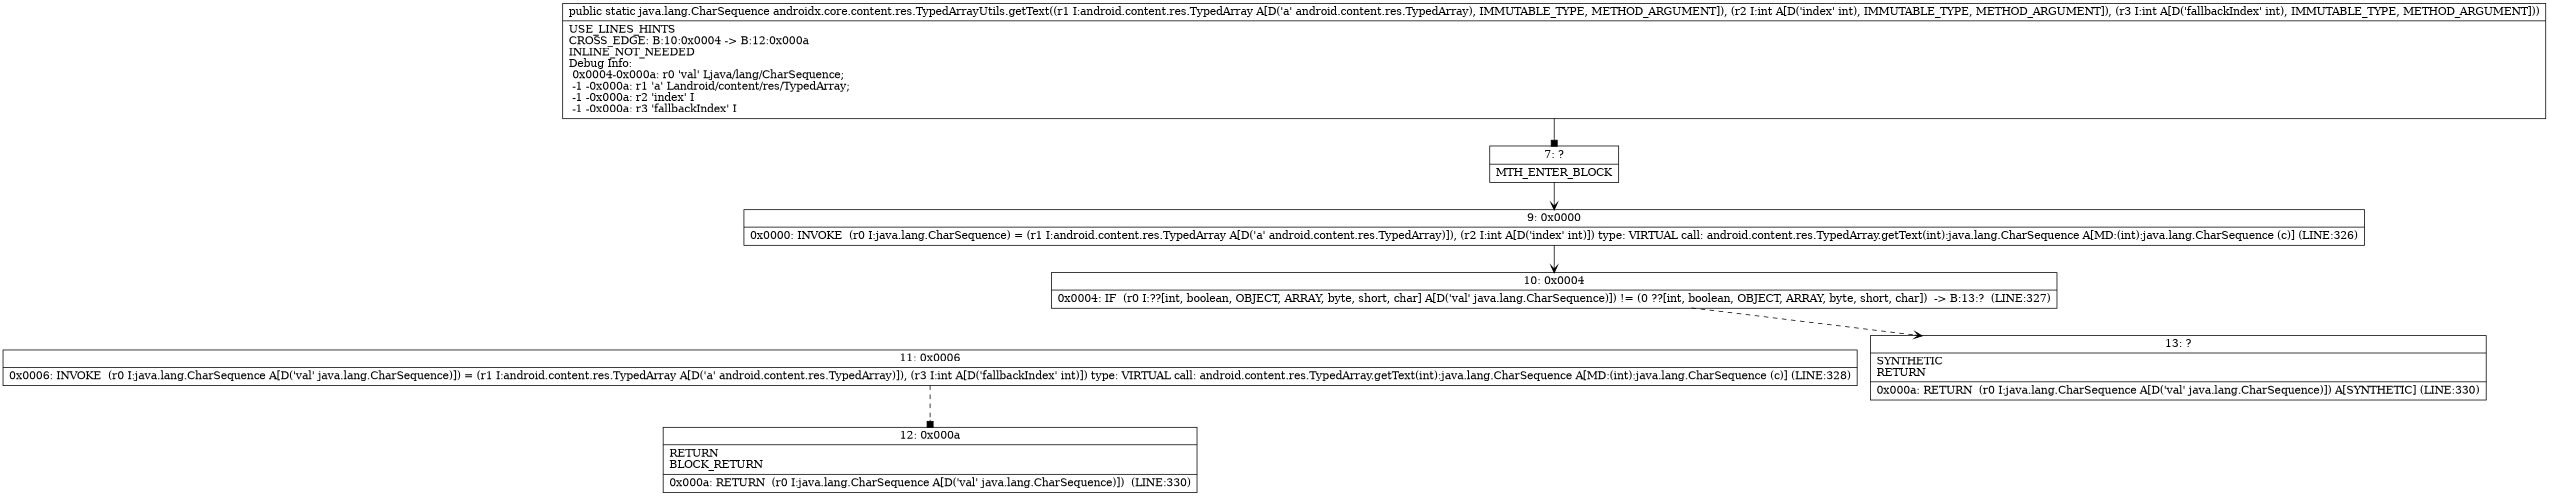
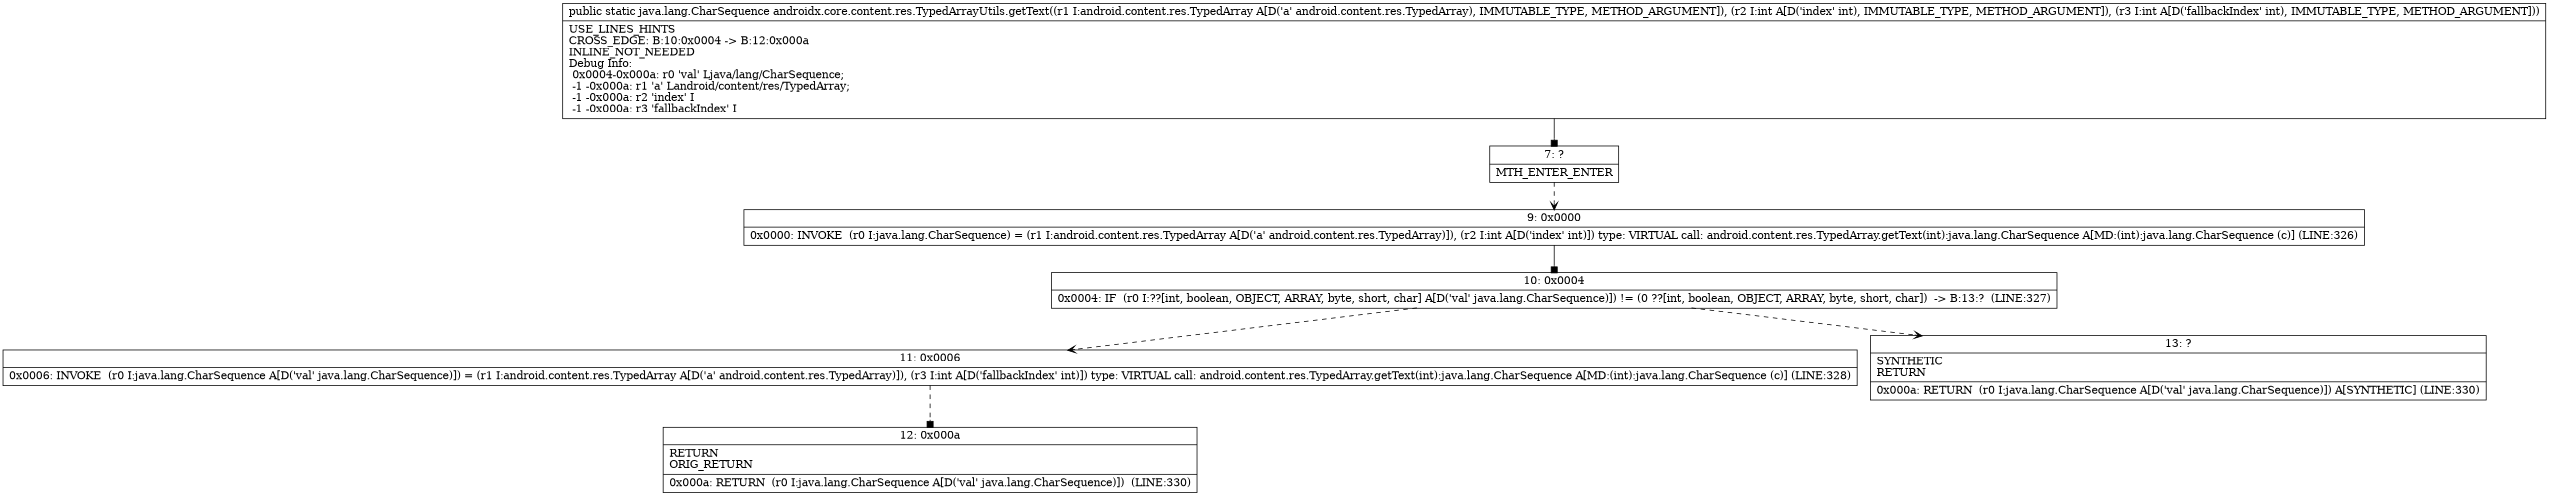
(1554, 173) -> (1554, 173)
(1554, 192) -> (1554, 192)
(1554, 255) -> (1554, 255)
none -> (1246, 329)
(716, 465) -> (711, 465)
